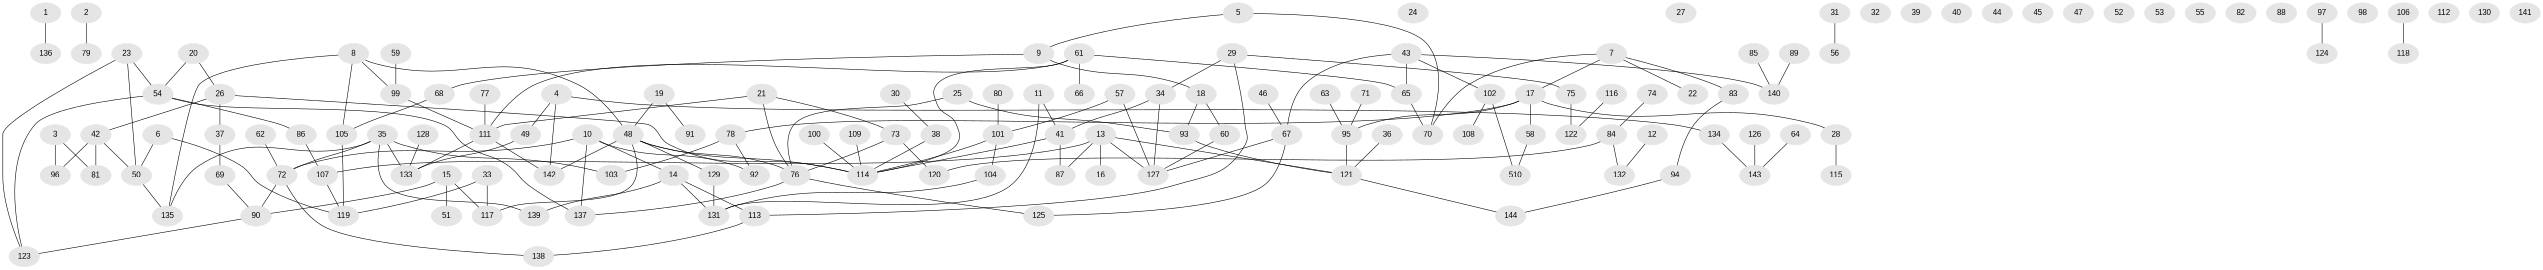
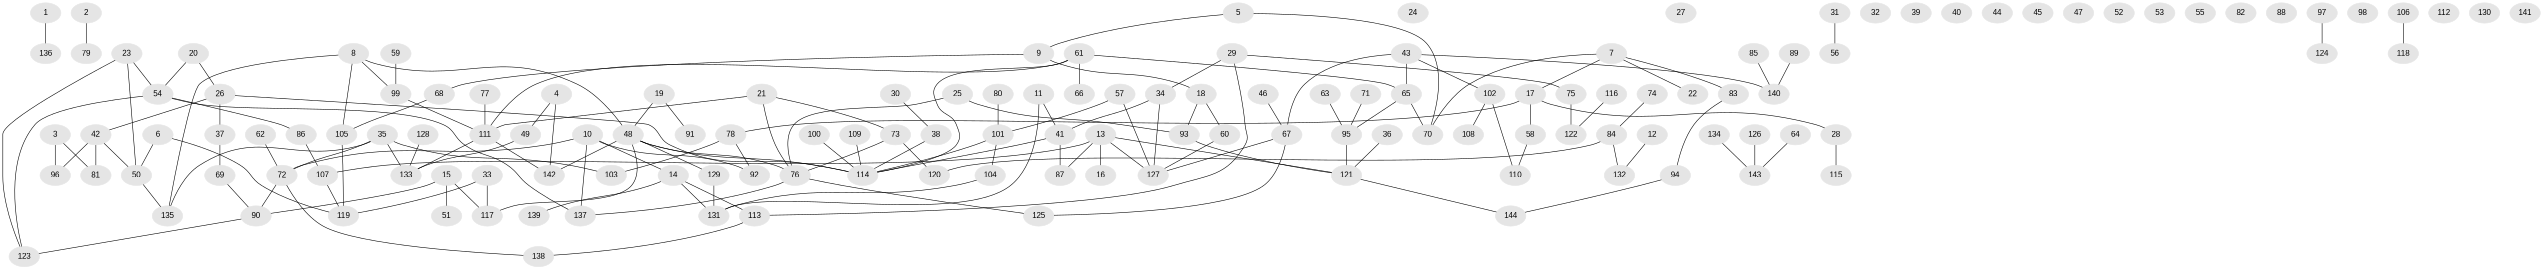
(1136, 110) -> none
(1438, 114) -> (1376, 114)
(1515, 175) -> (1515, 175)
(436, 200) -> none
